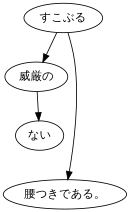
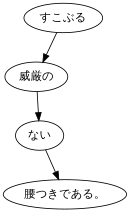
(76, 102) -> (51, 161)
